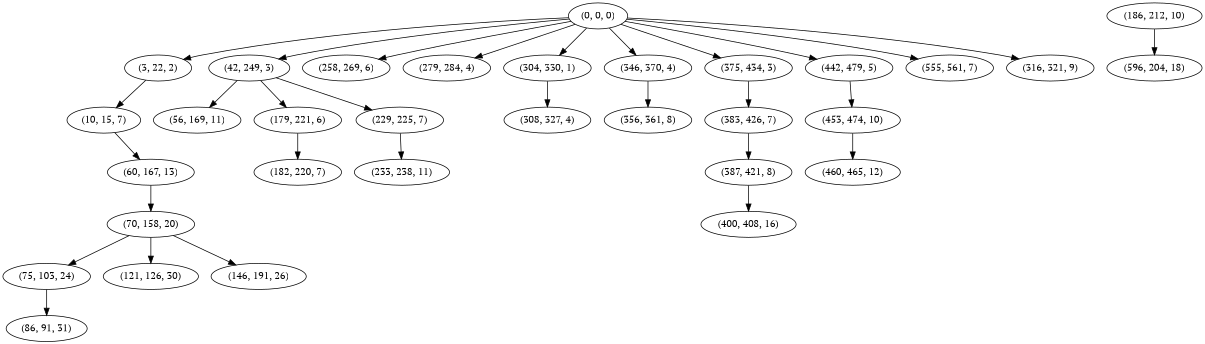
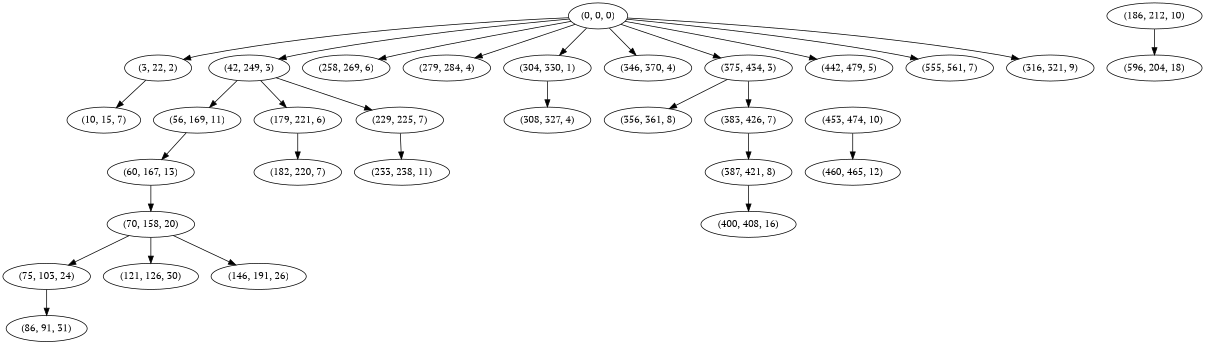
(648, 91) -> (701, 92)
(851, 91) -> none
(125, 143) -> (176, 144)
